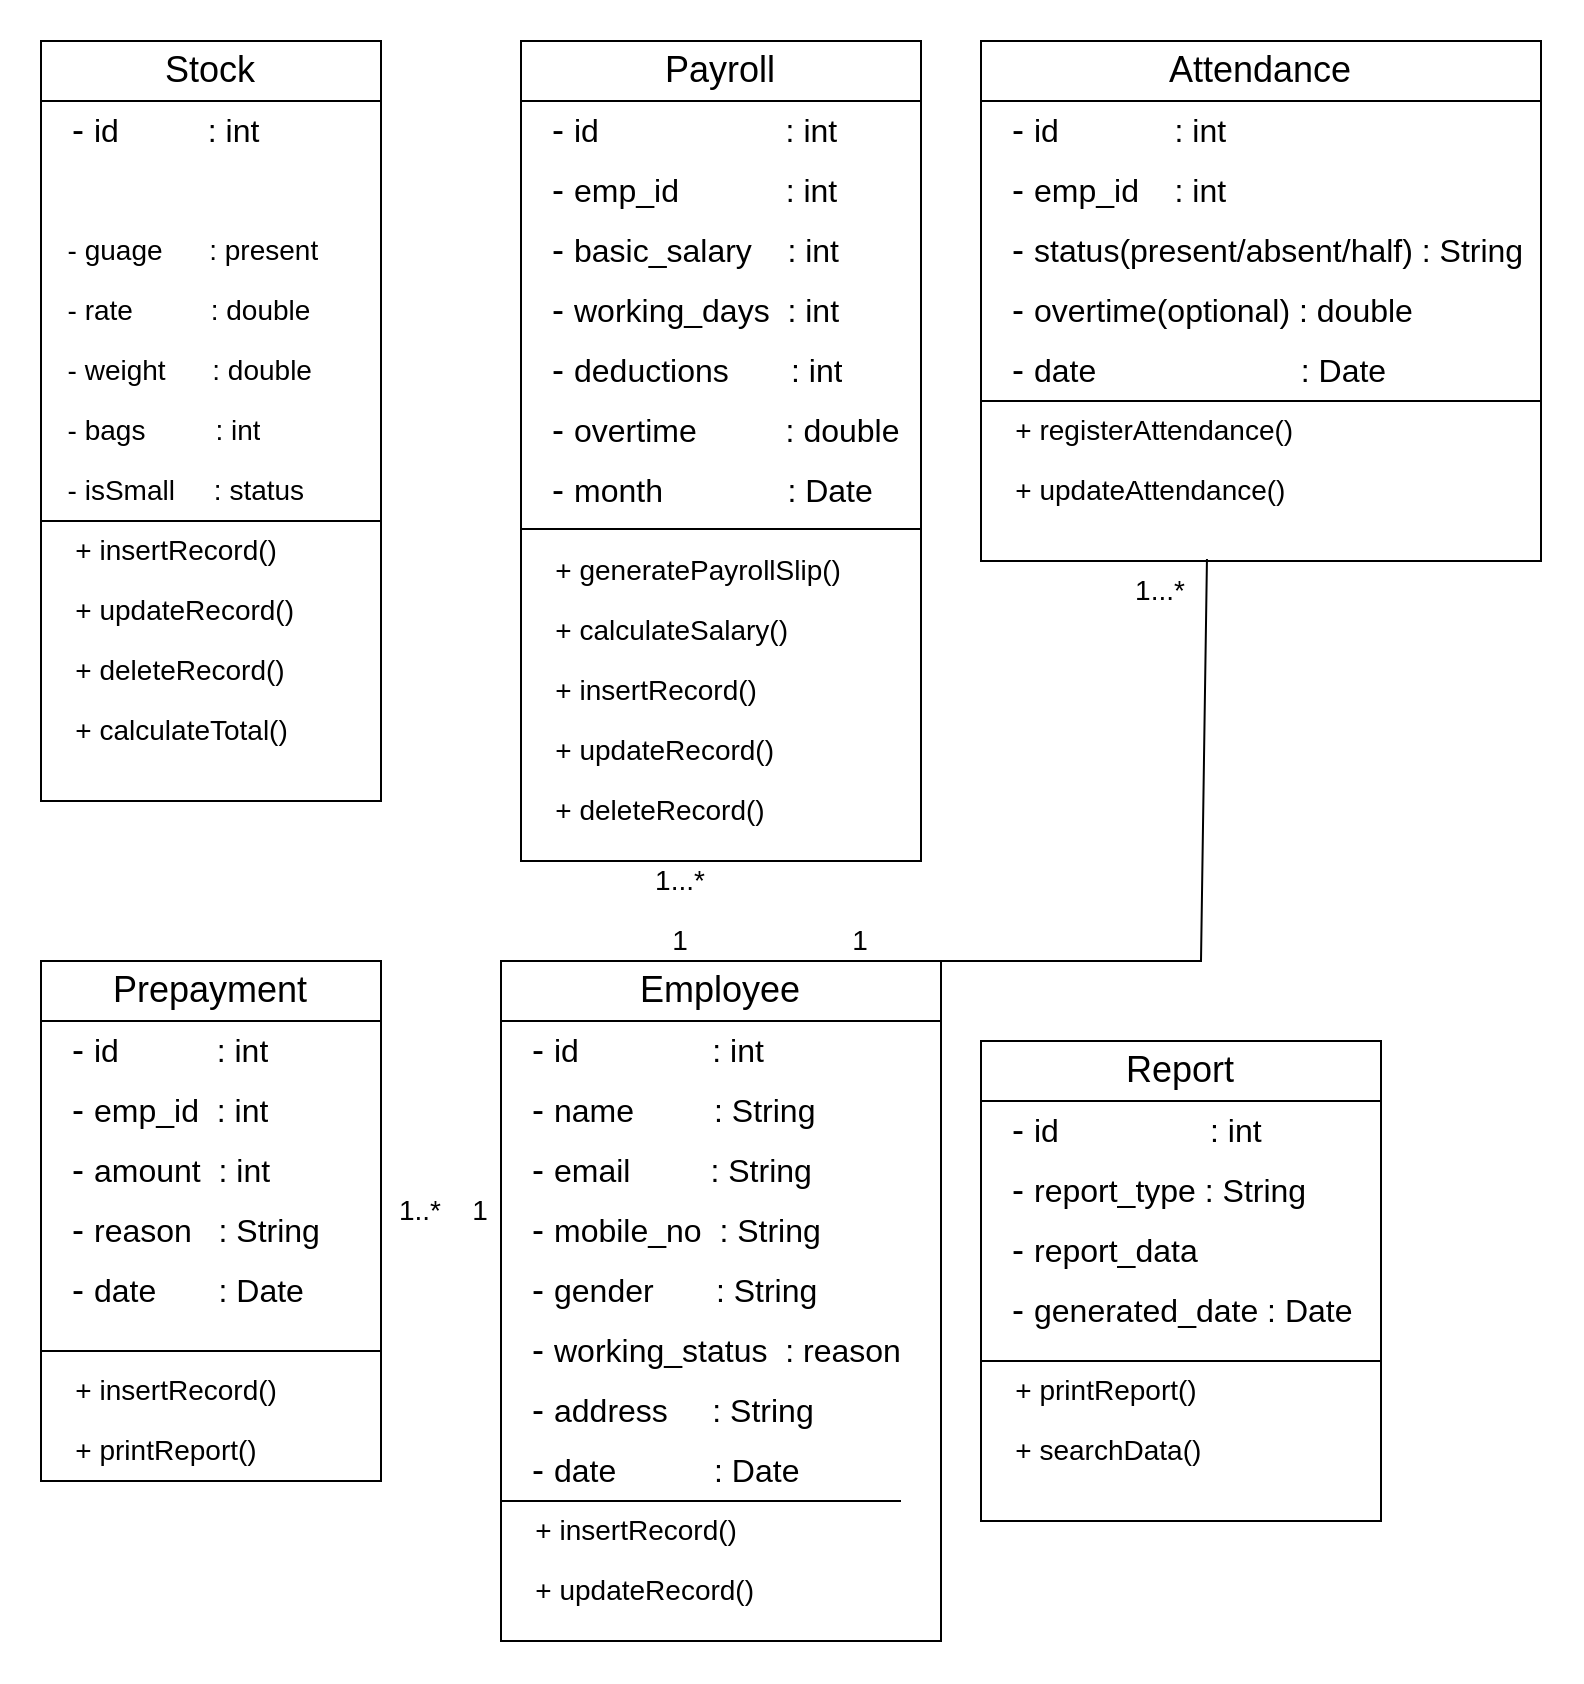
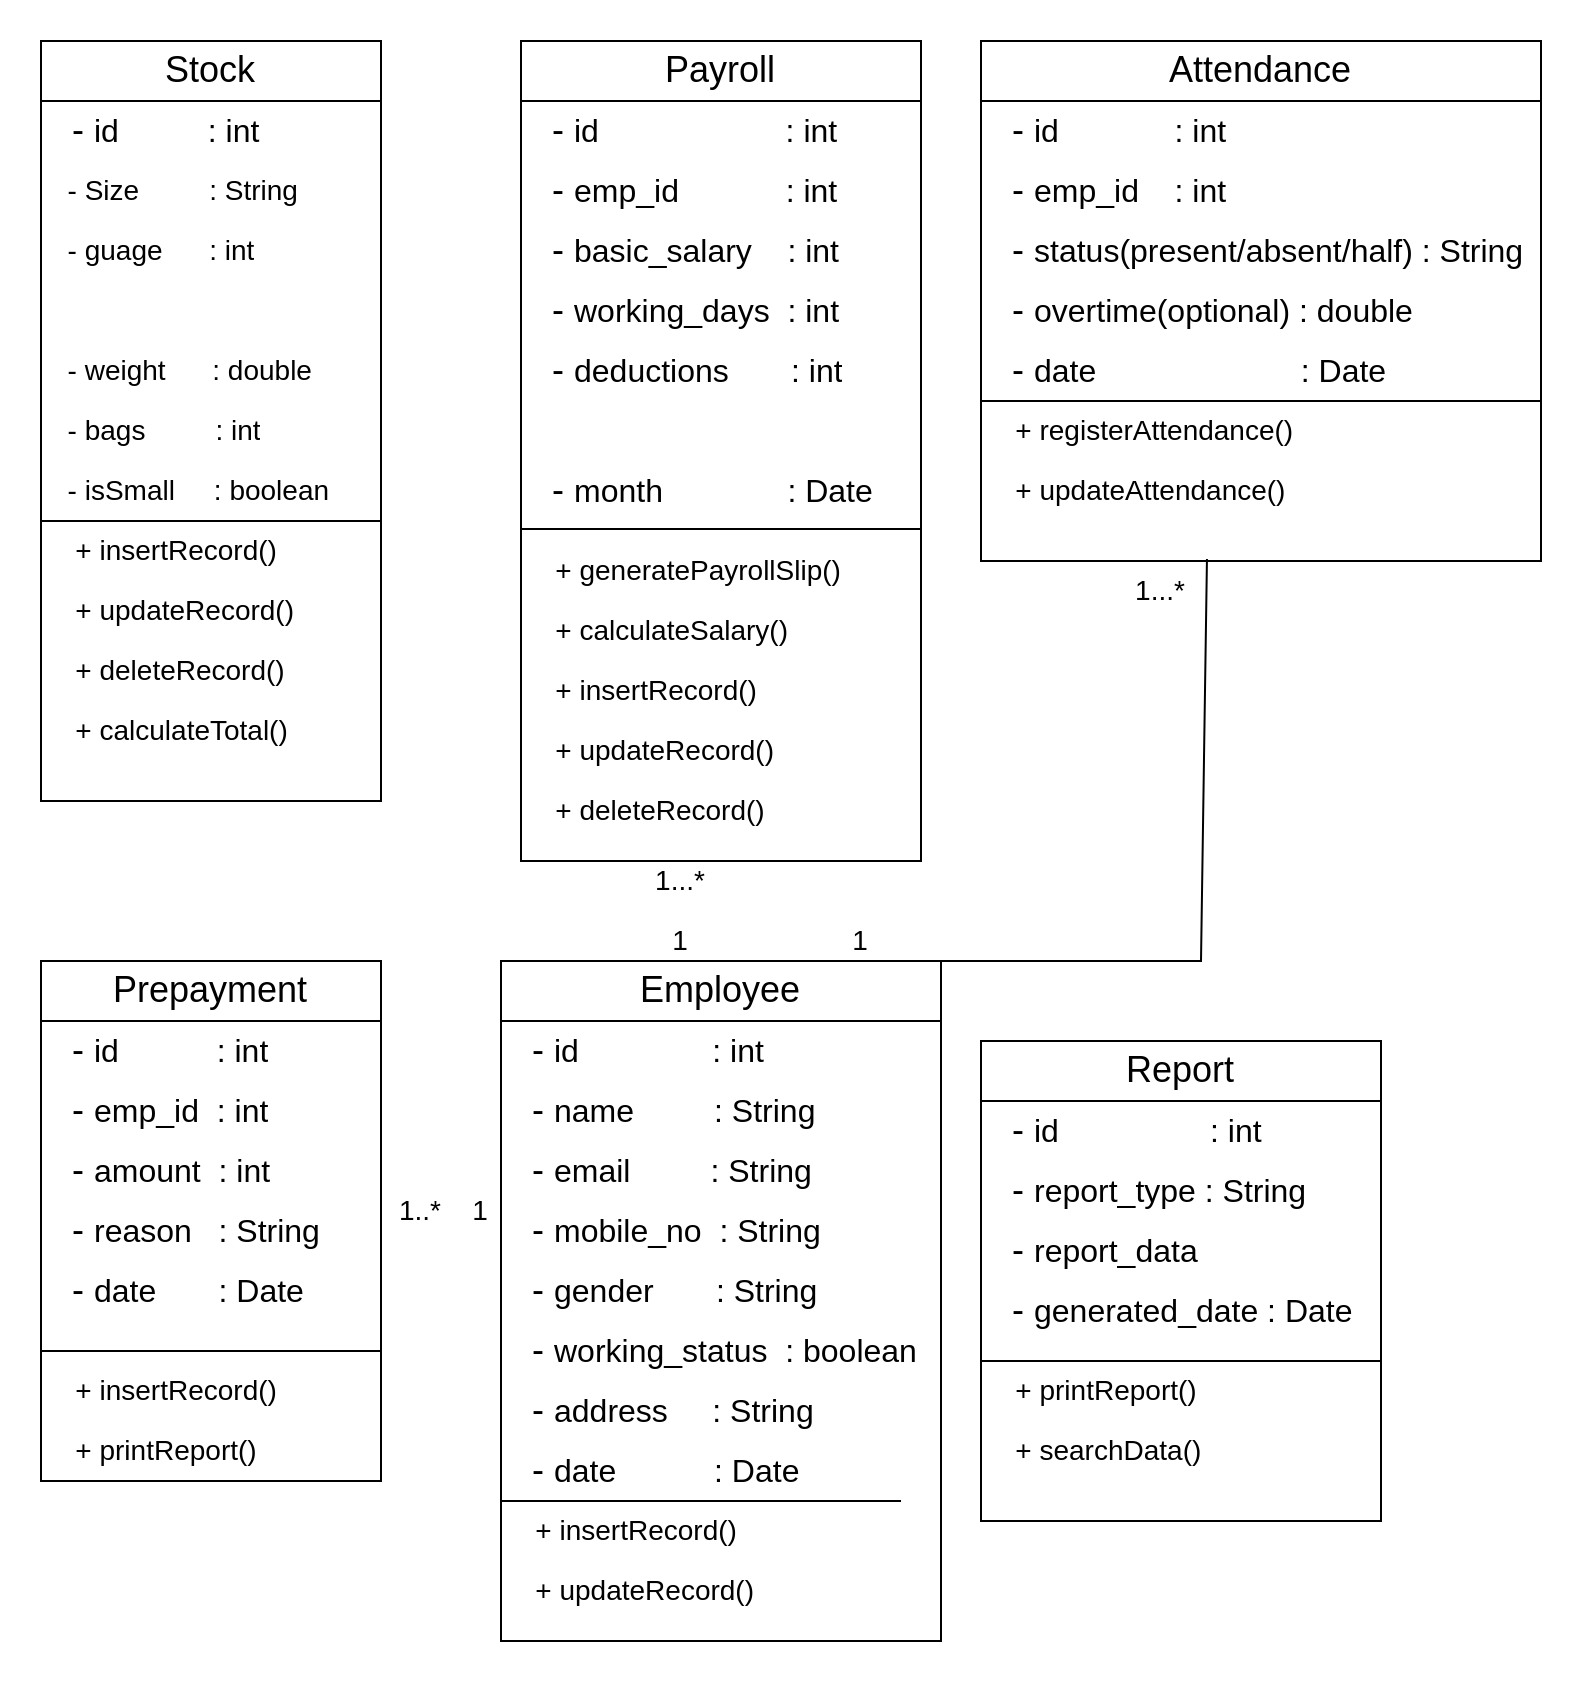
none -> (211, 191)
(185, 251) -> (155, 251)
(211, 311) -> none
(721, 431) -> none
(179, 491) -> (183, 491)
(672, 1351) -> (676, 1351)
